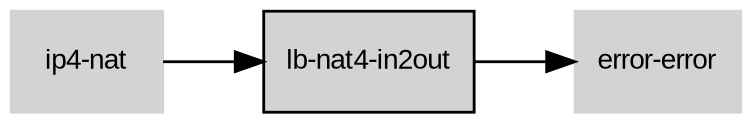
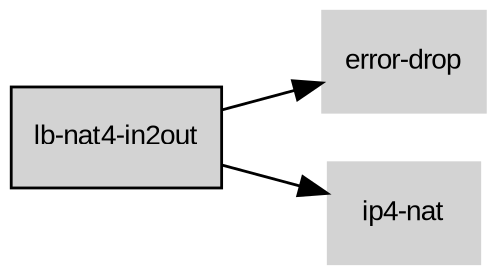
(199, 62) -> (261, 176)
(658, 62) -> (404, 62)
